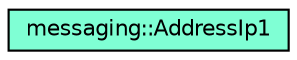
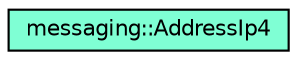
(149, 30) -> (149, 30)
